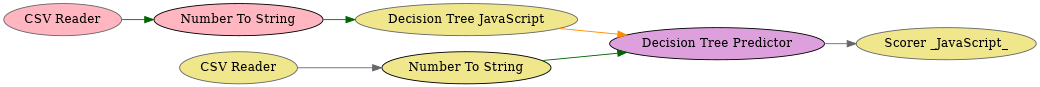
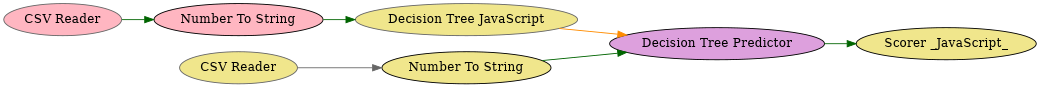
(836, 44) -> (836, 44)
(946, 44) -> (946, 44)
